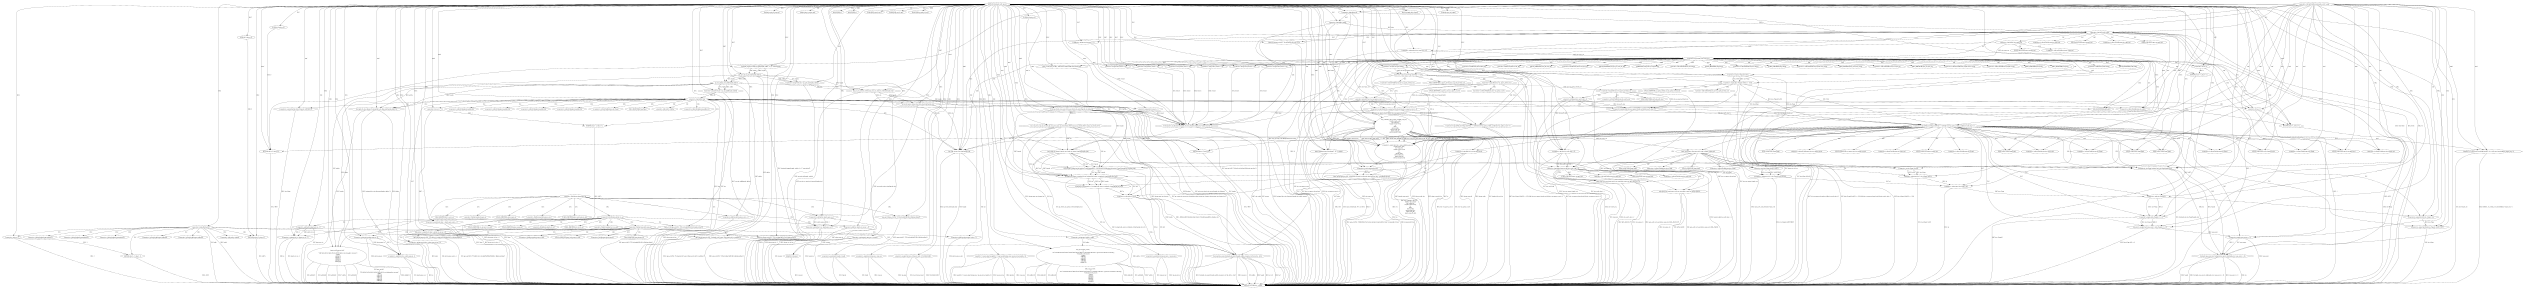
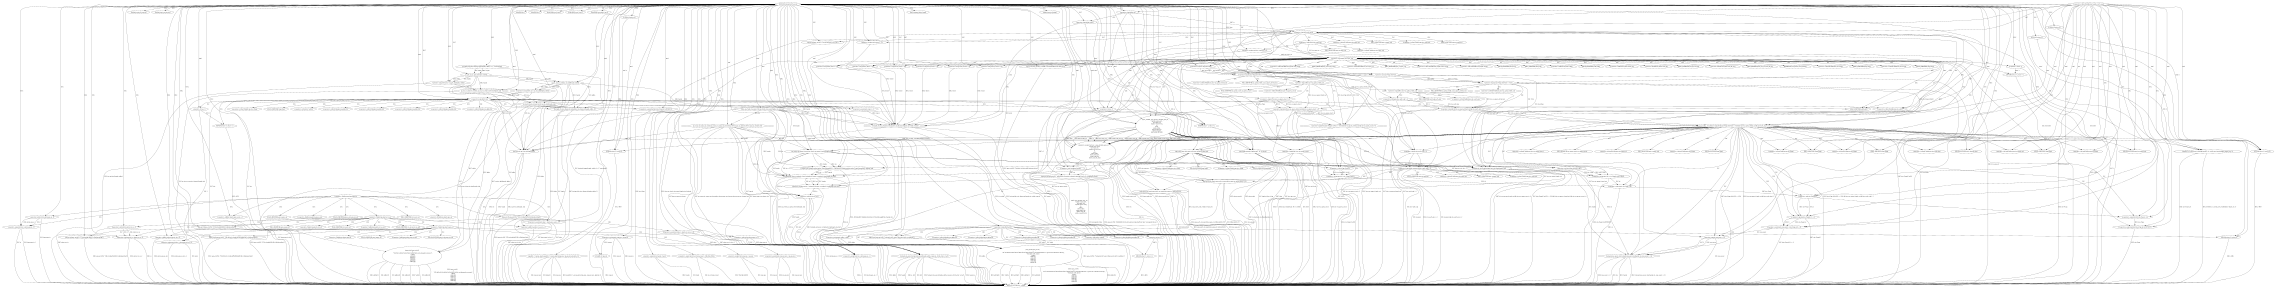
(1863, 7) -> (1110, 21)
